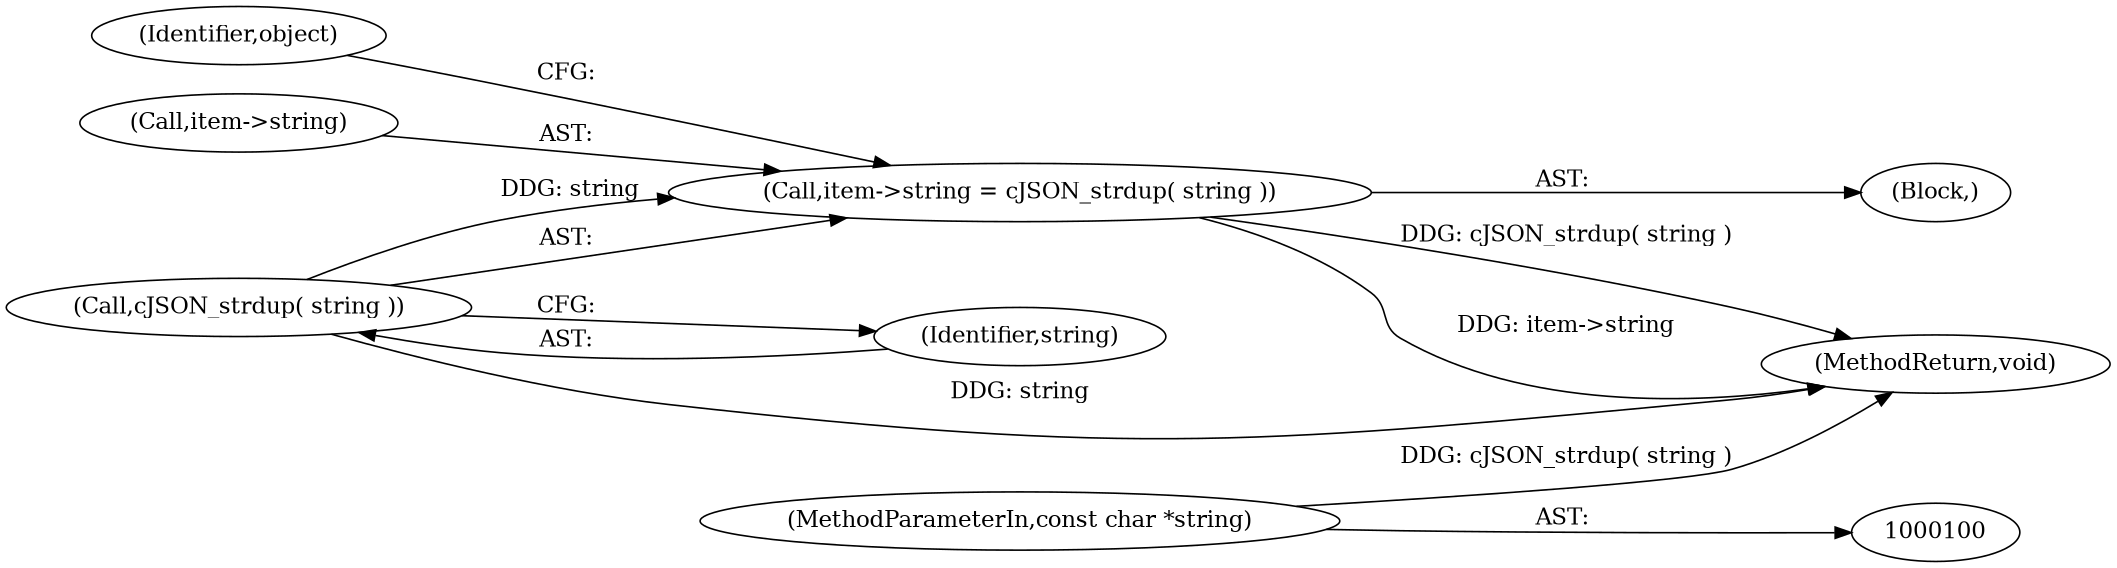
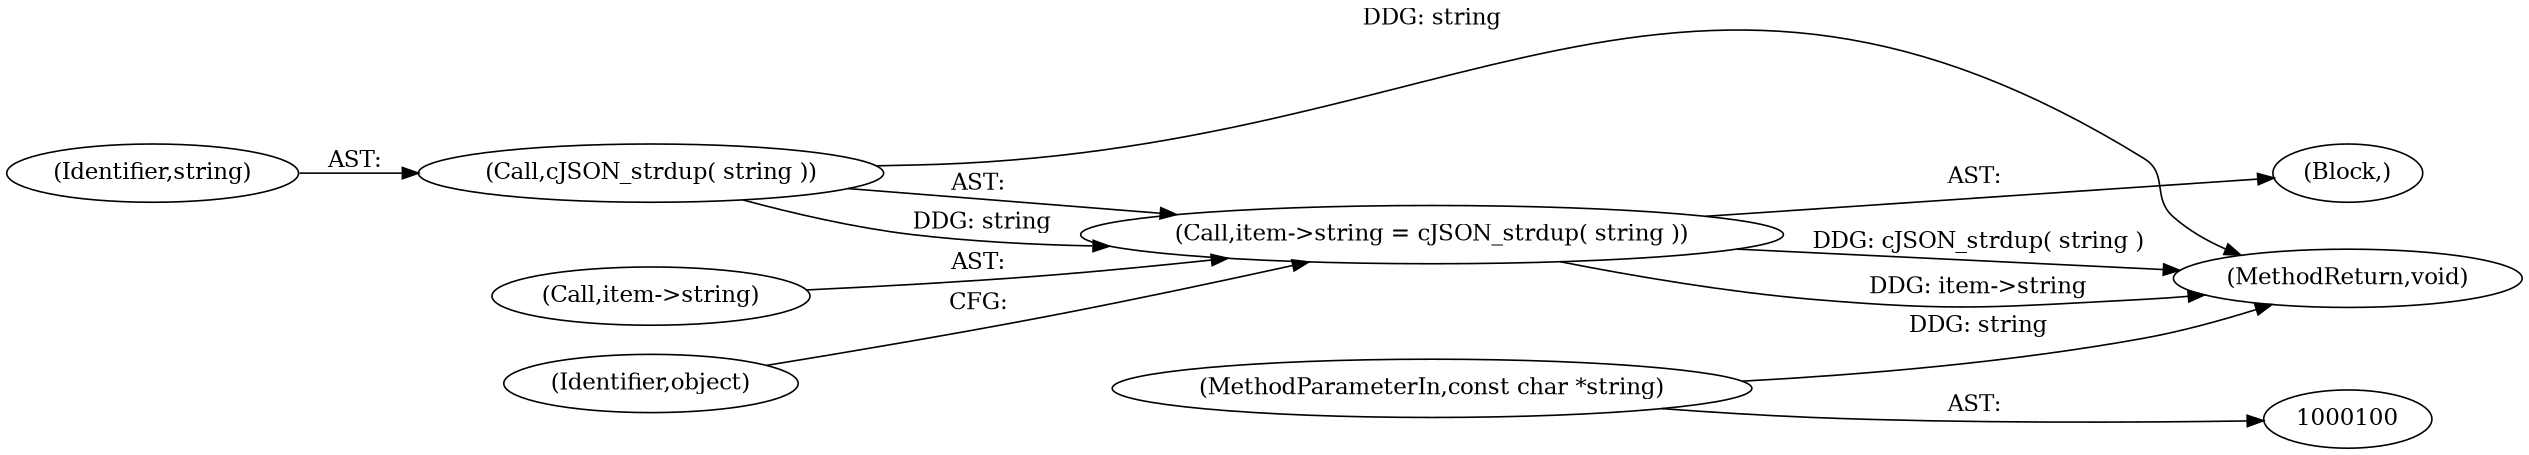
(660, 323) -> none
(1566, 457) -> (1978, 326)
